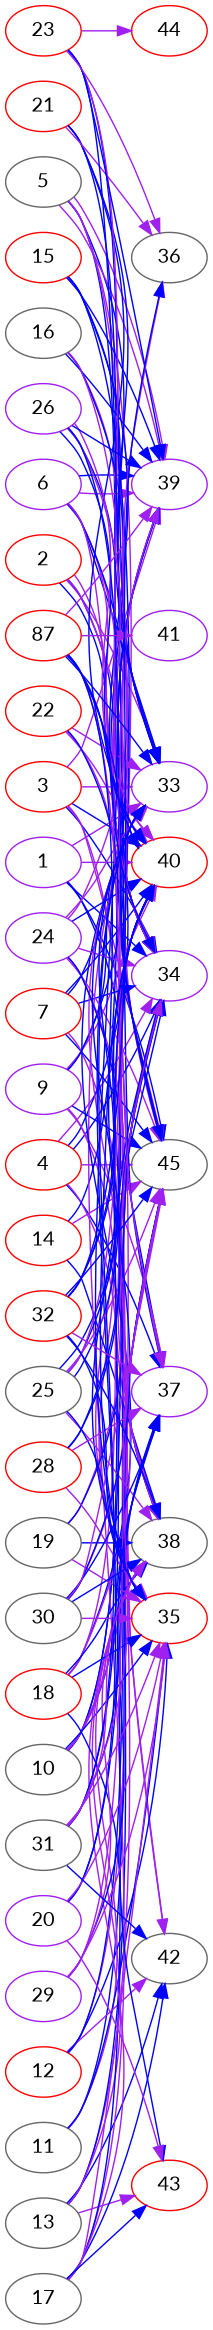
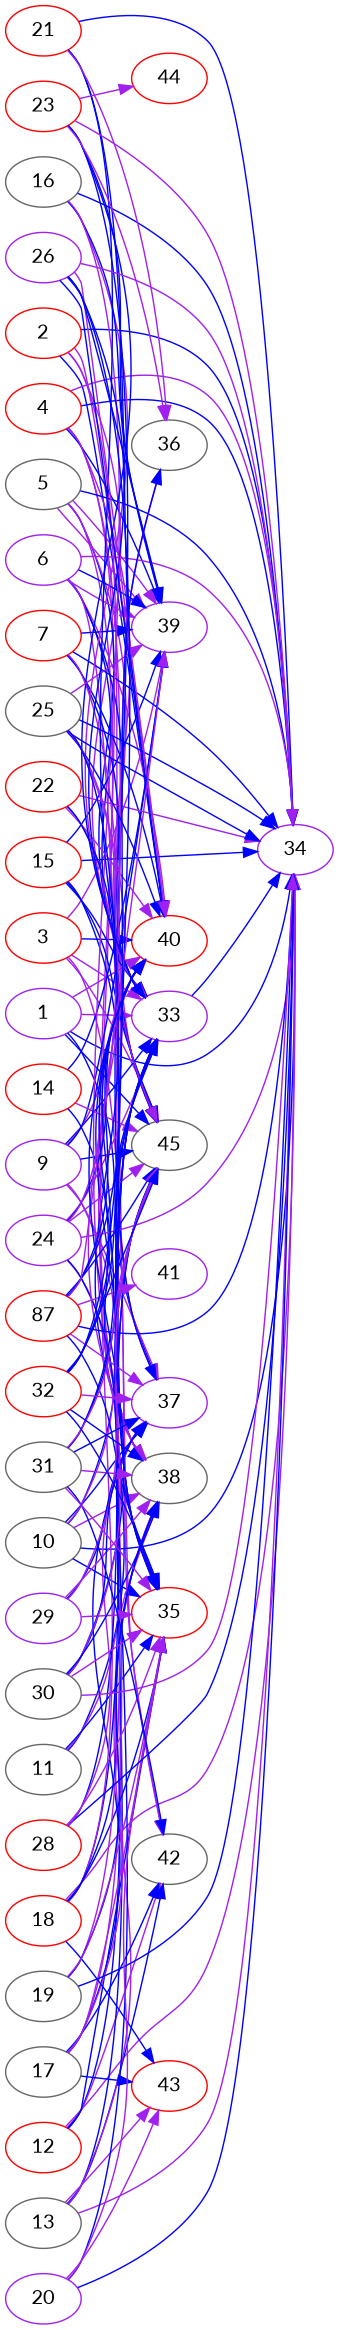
(112, 871) -> (235, 942)
none -> (115, 992)
(117, 1266) -> (119, 895)
